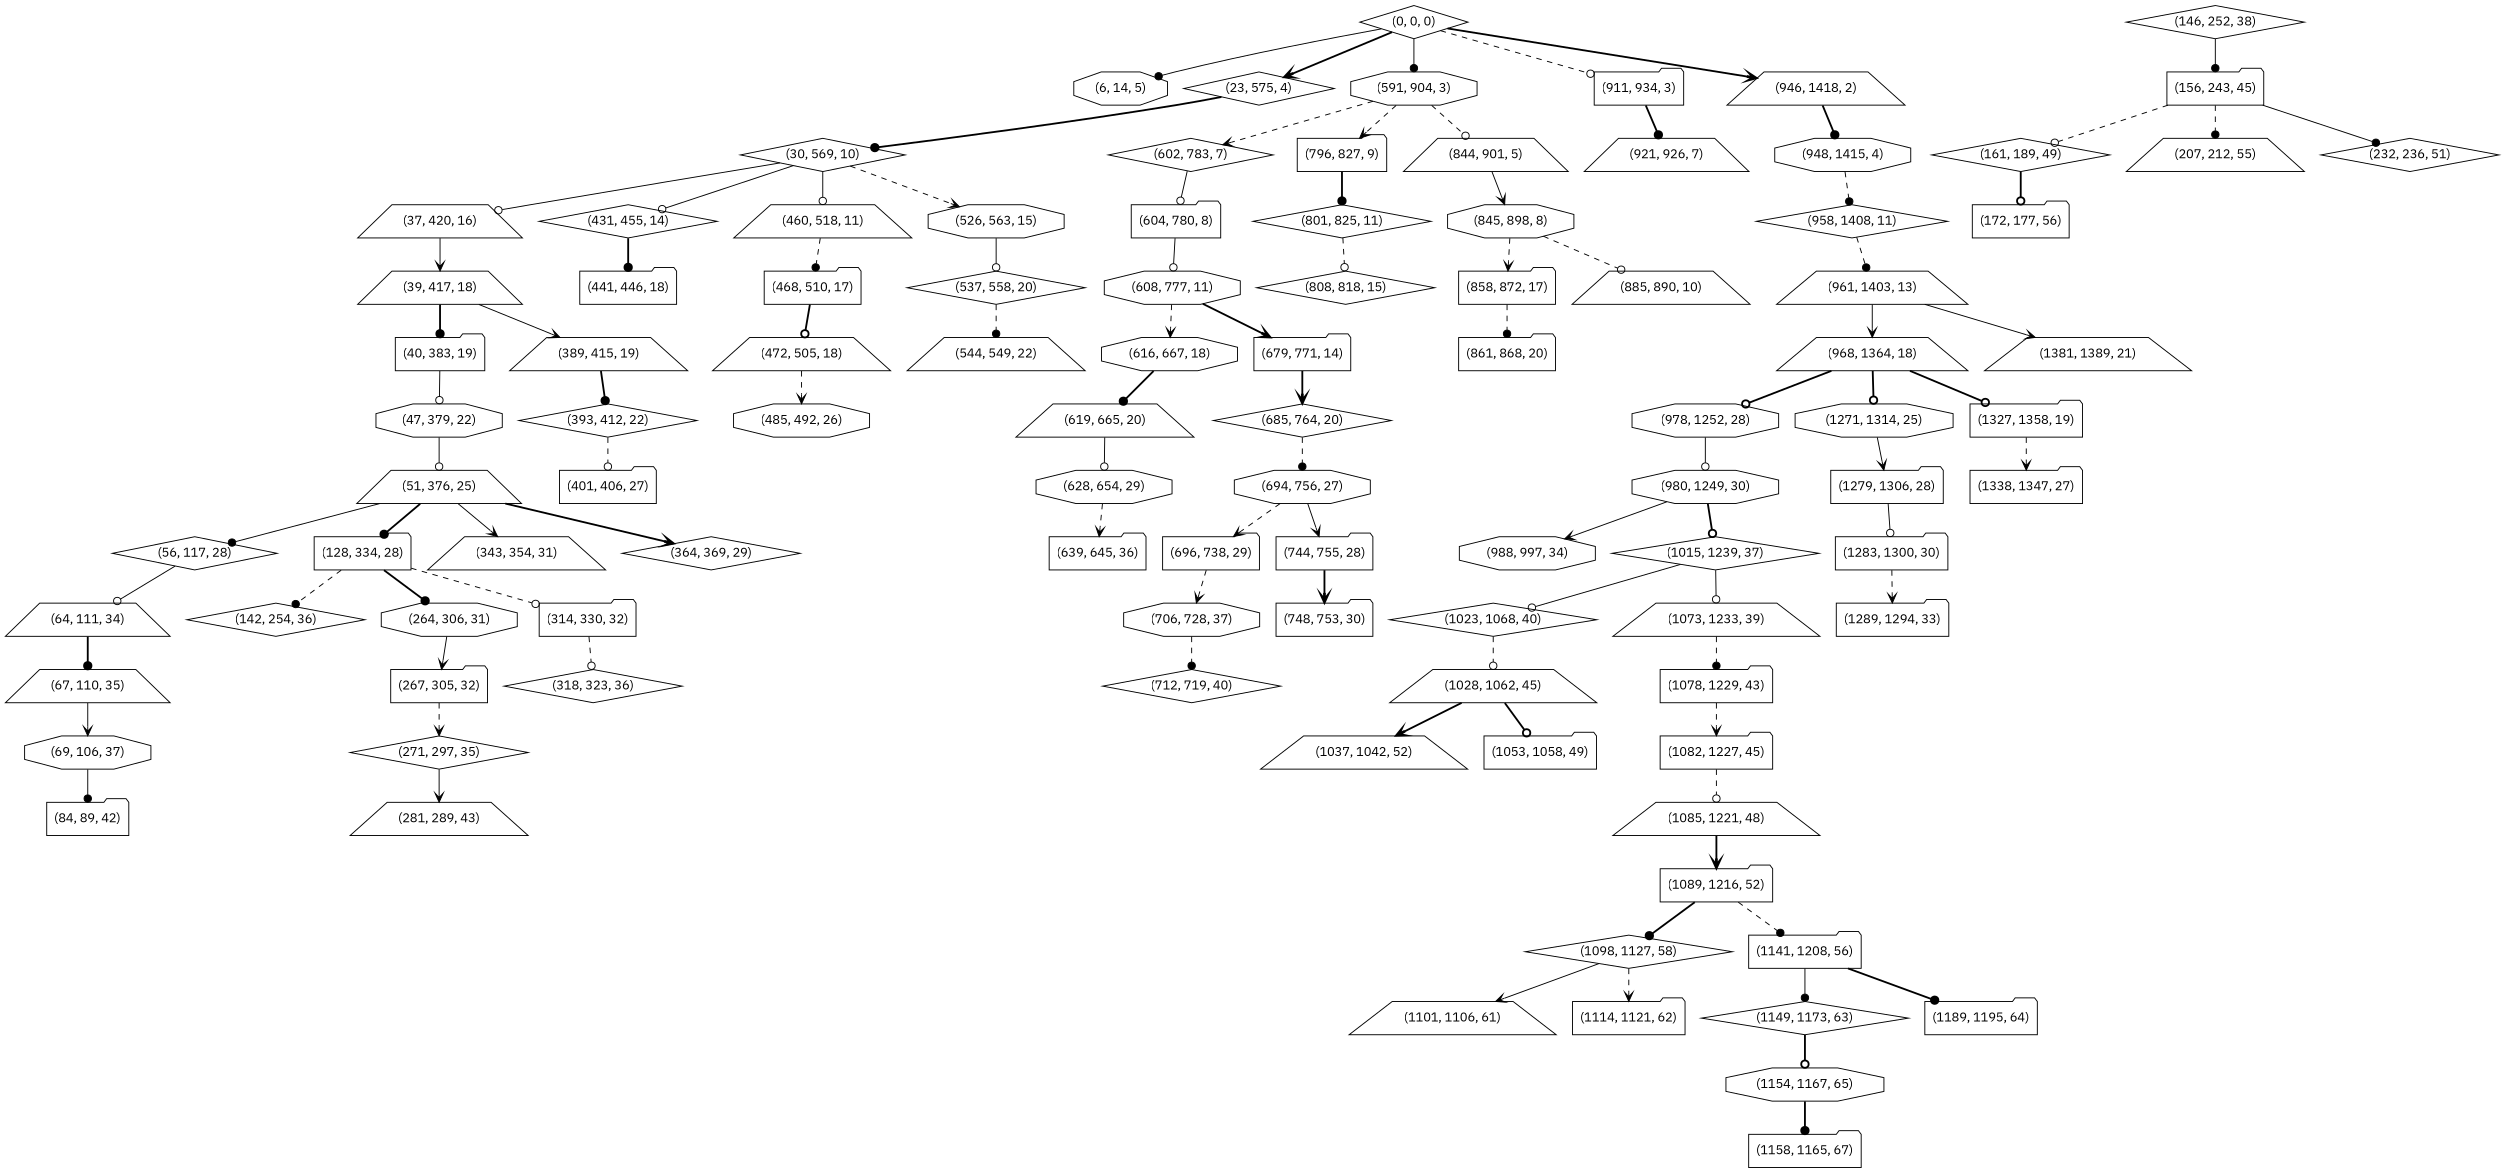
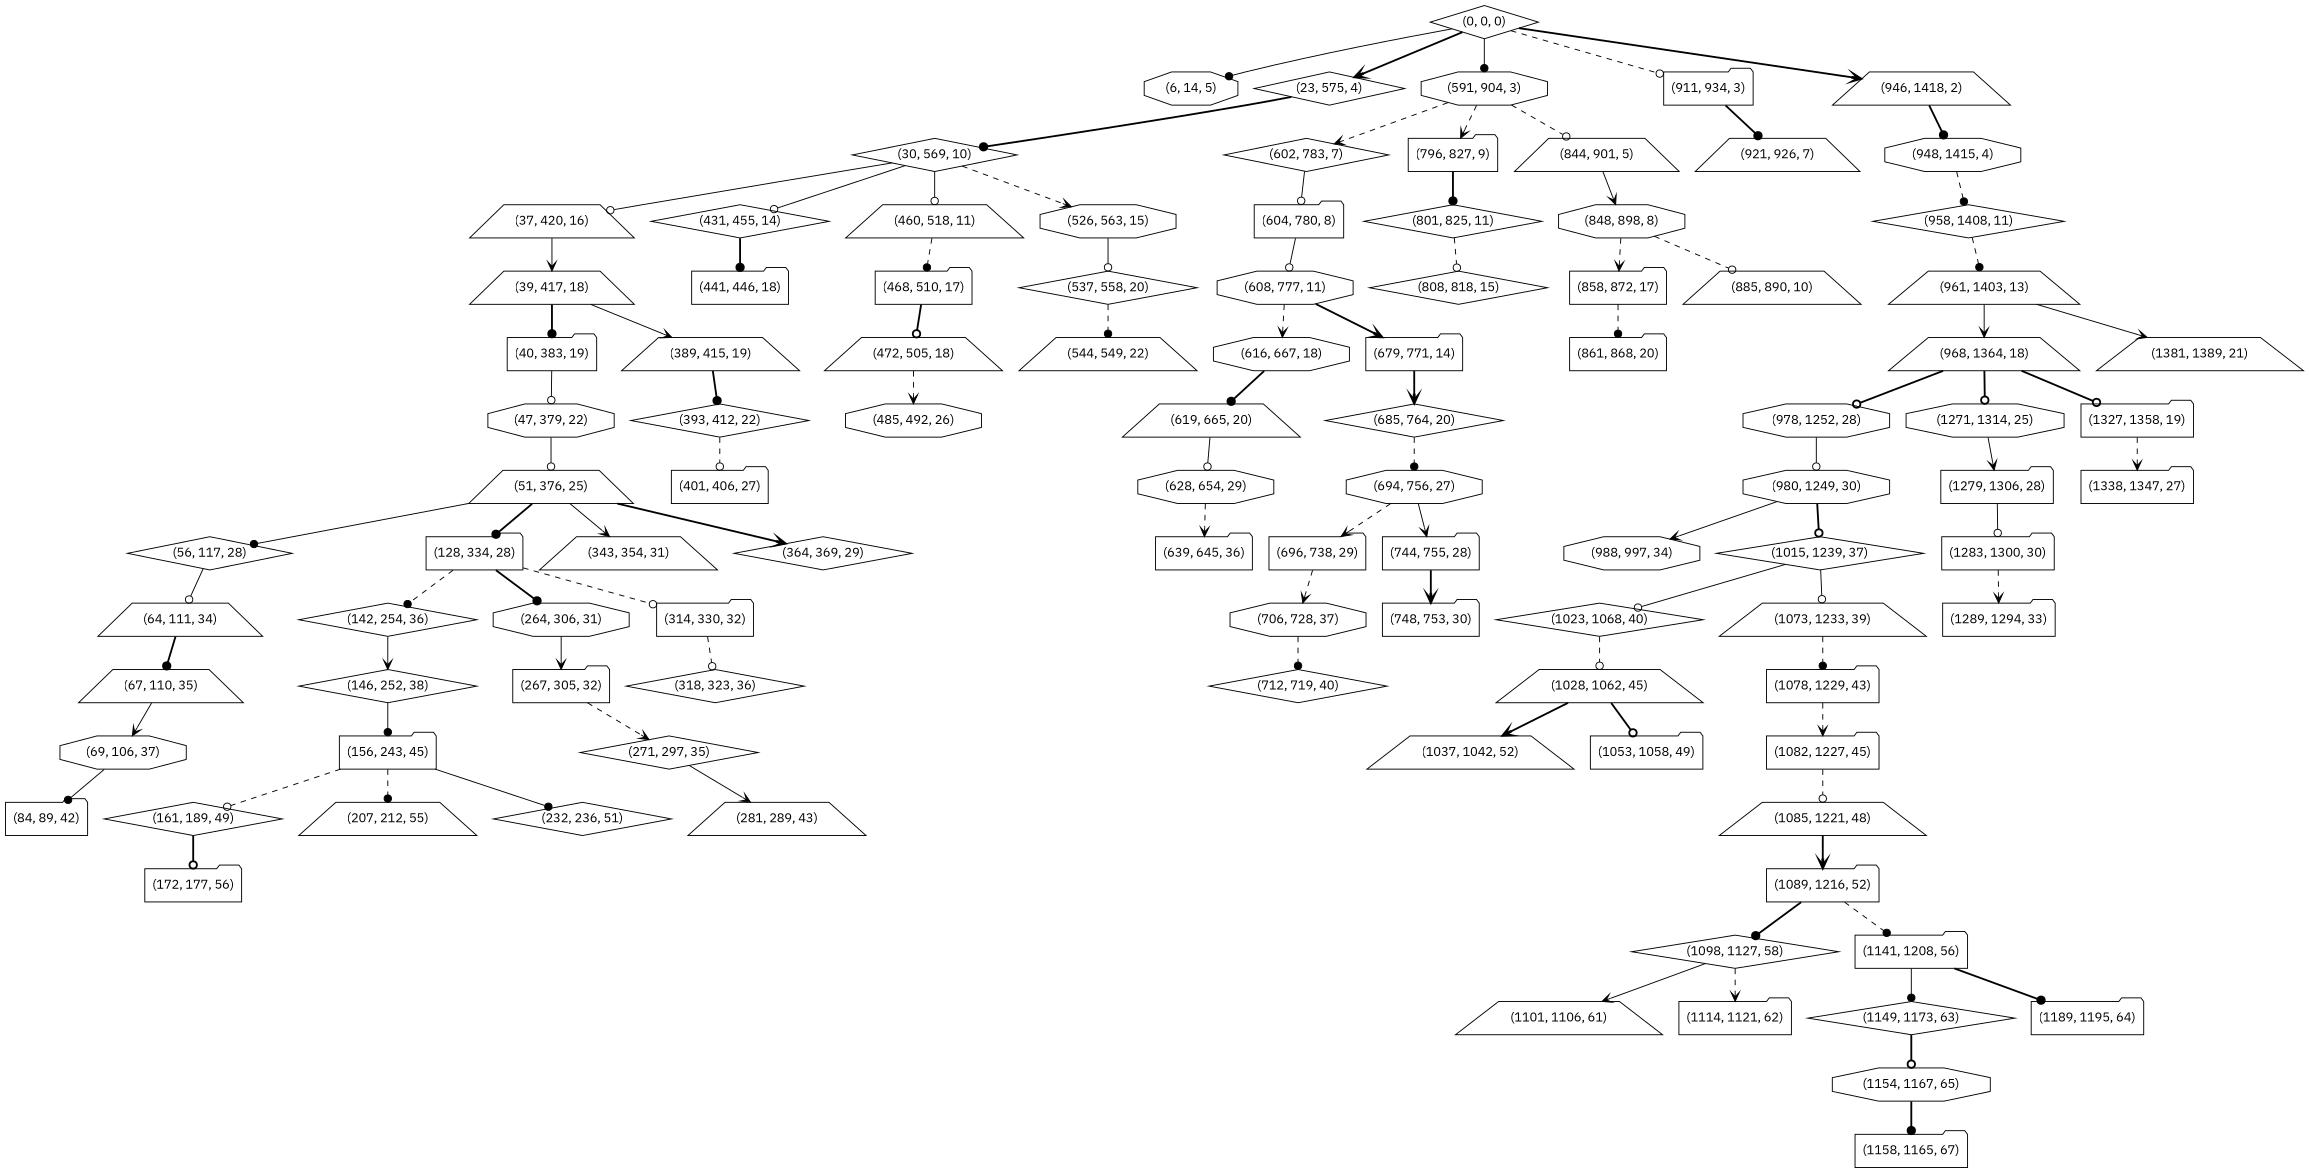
(1511, 221) -> (1622, 221)
none -> (388, 648)
